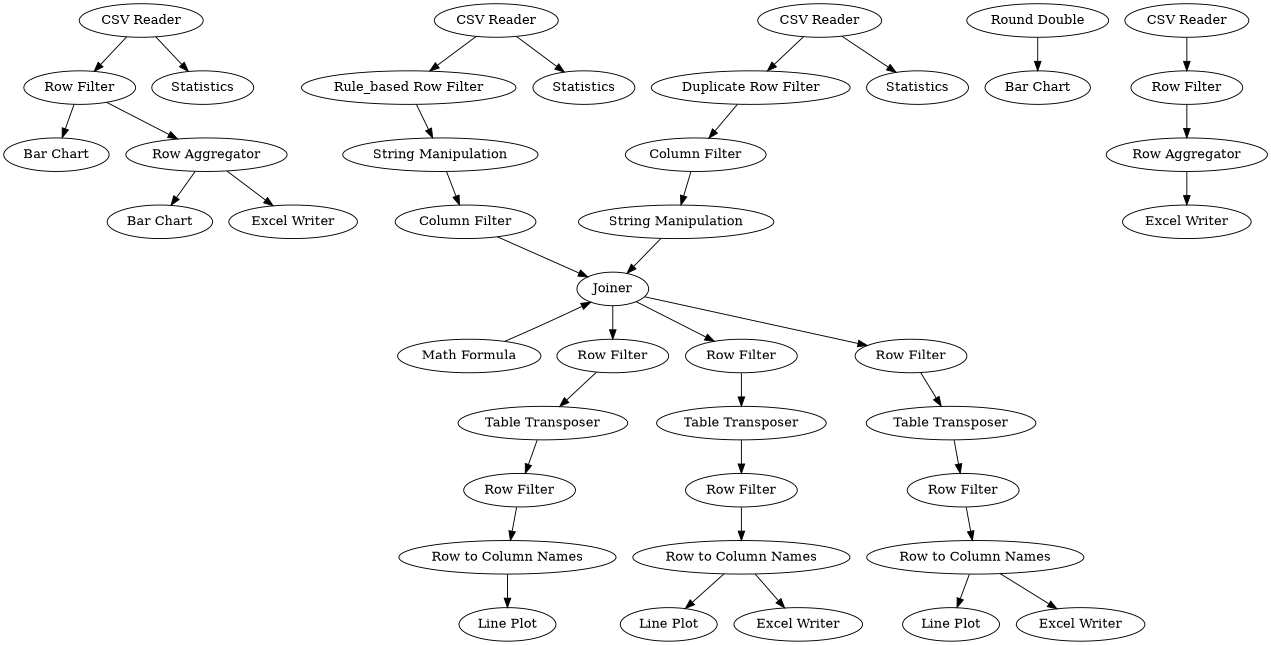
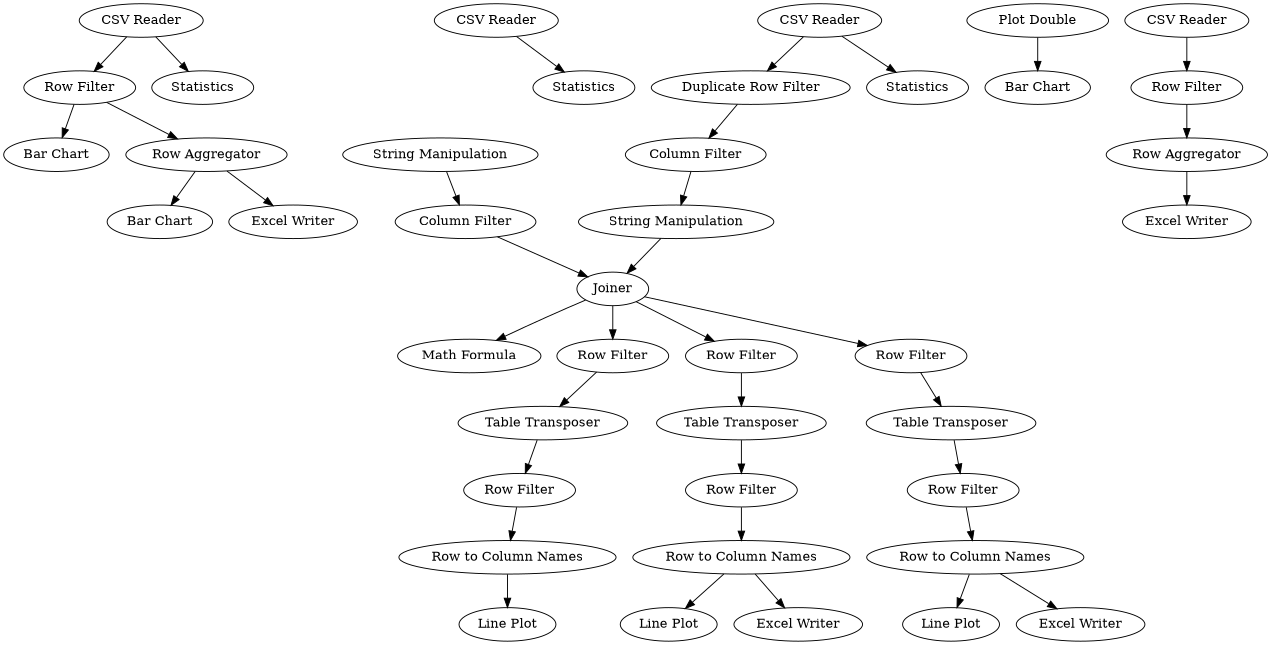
(1038, 21) -> (1038, 21)
(409, 88) -> none
(543, 324) -> (545, 318)
